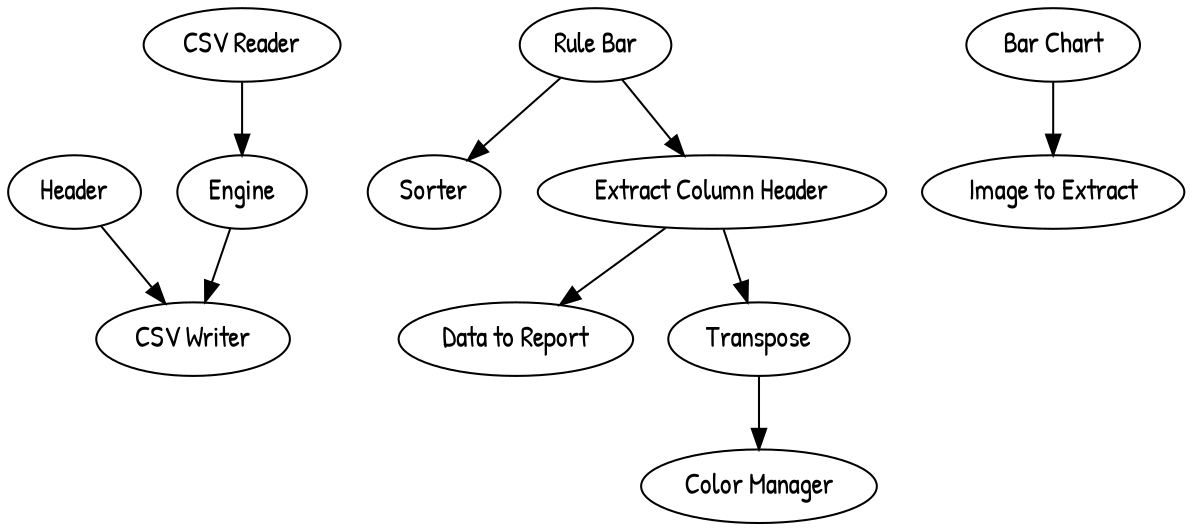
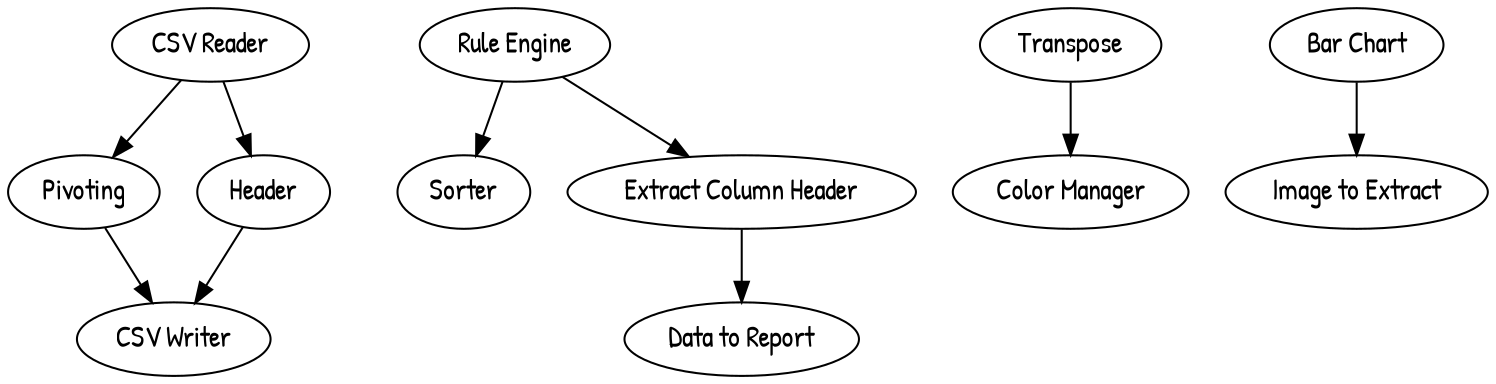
(596, 45) -> (515, 45)
none -> (234, 109)
(242, 192) -> (84, 192)
(732, 256) -> none
